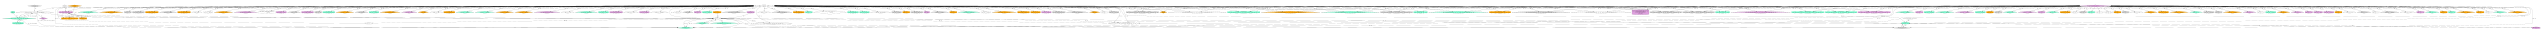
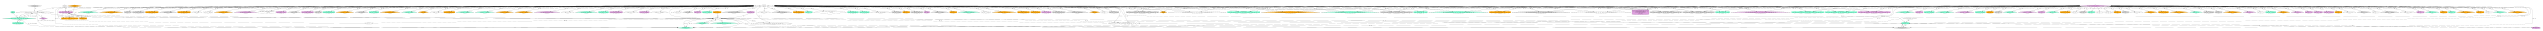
(409, 12) -> (409, 12)
